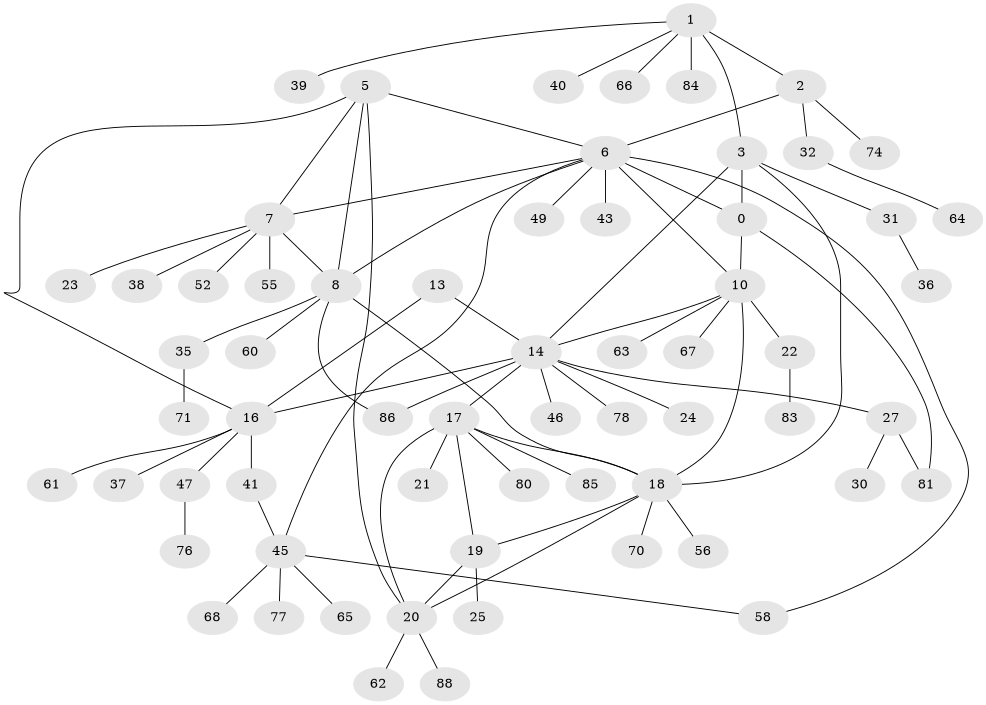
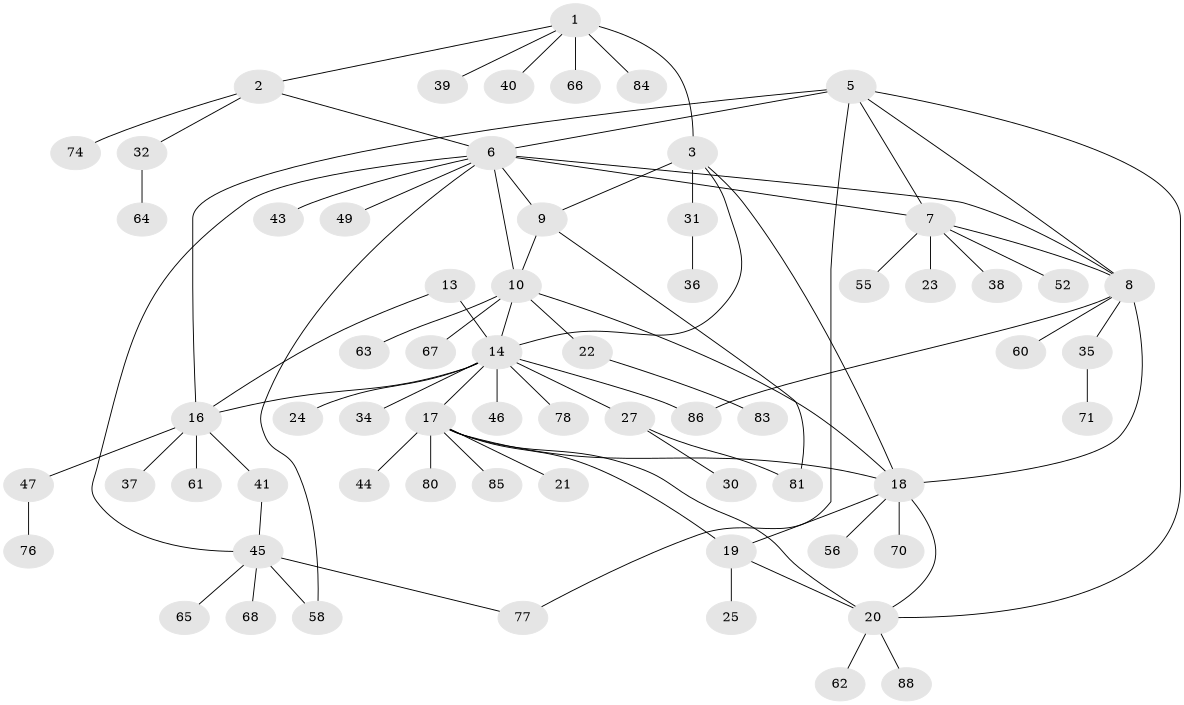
(742, 219) -> (542, 219)
none -> (364, 419)
none -> (831, 459)
none -> (364, 485)
